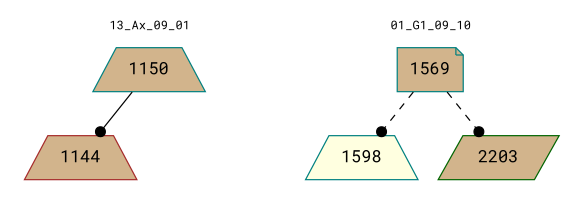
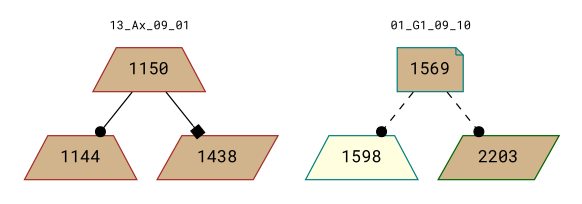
(149, 70) -> (149, 70)
none -> (218, 158)
